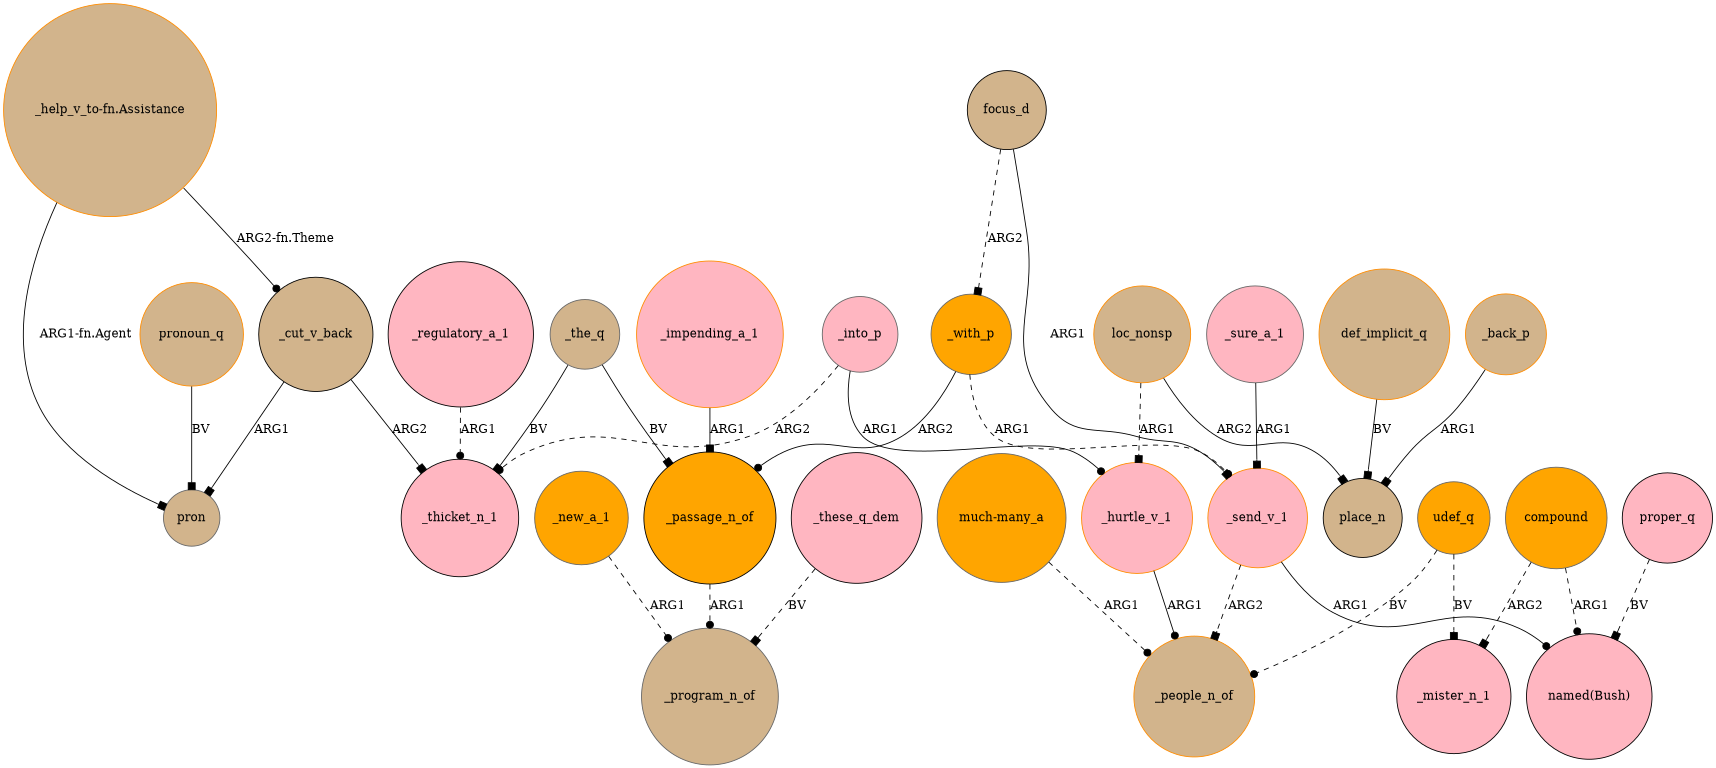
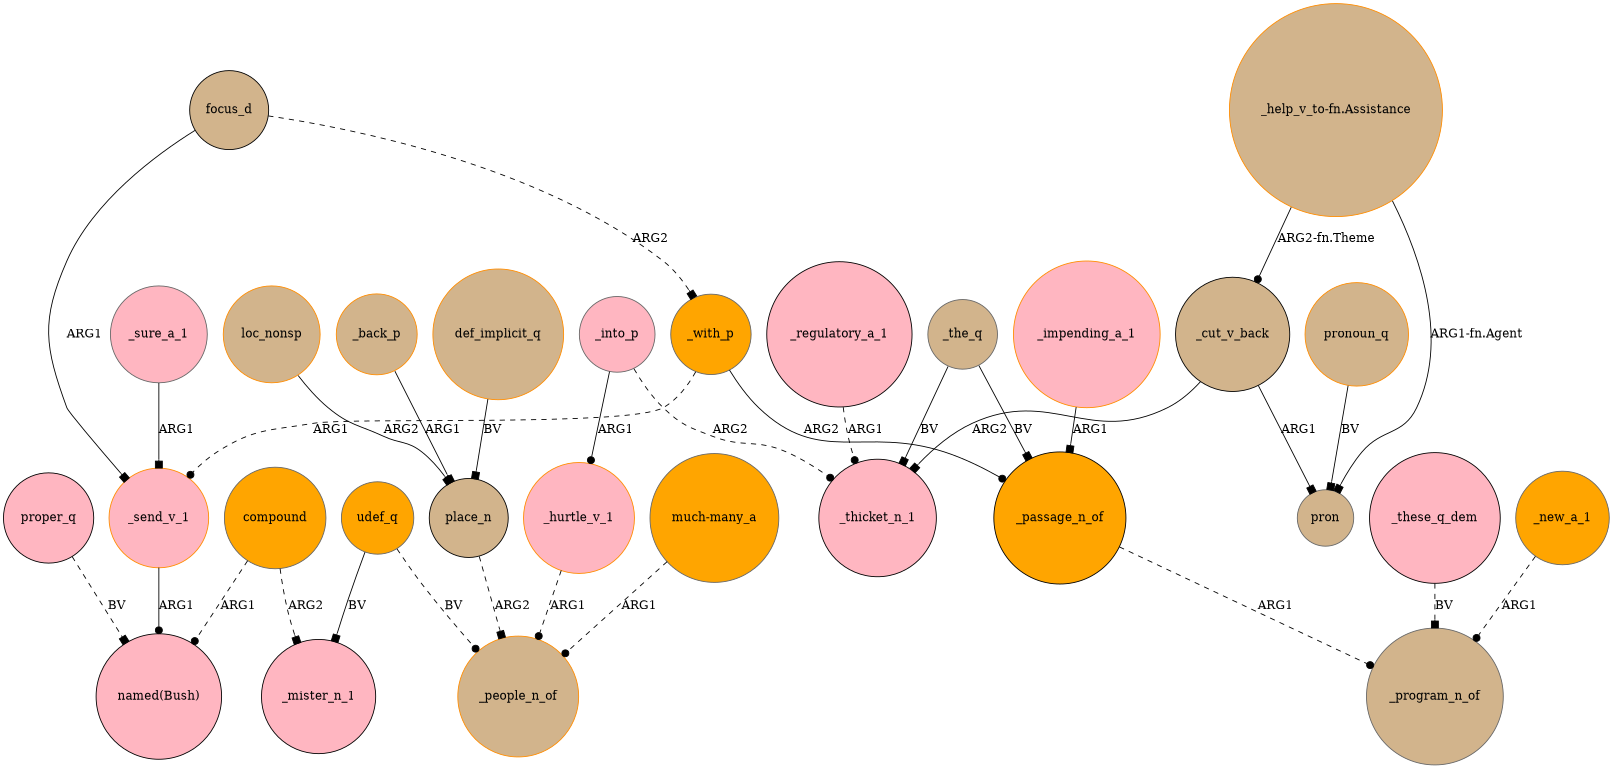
(1140, 418) -> none
(1454, 592) -> (351, 592)
(1229, 598) -> (489, 593)
(1164, 601) -> (551, 601)
